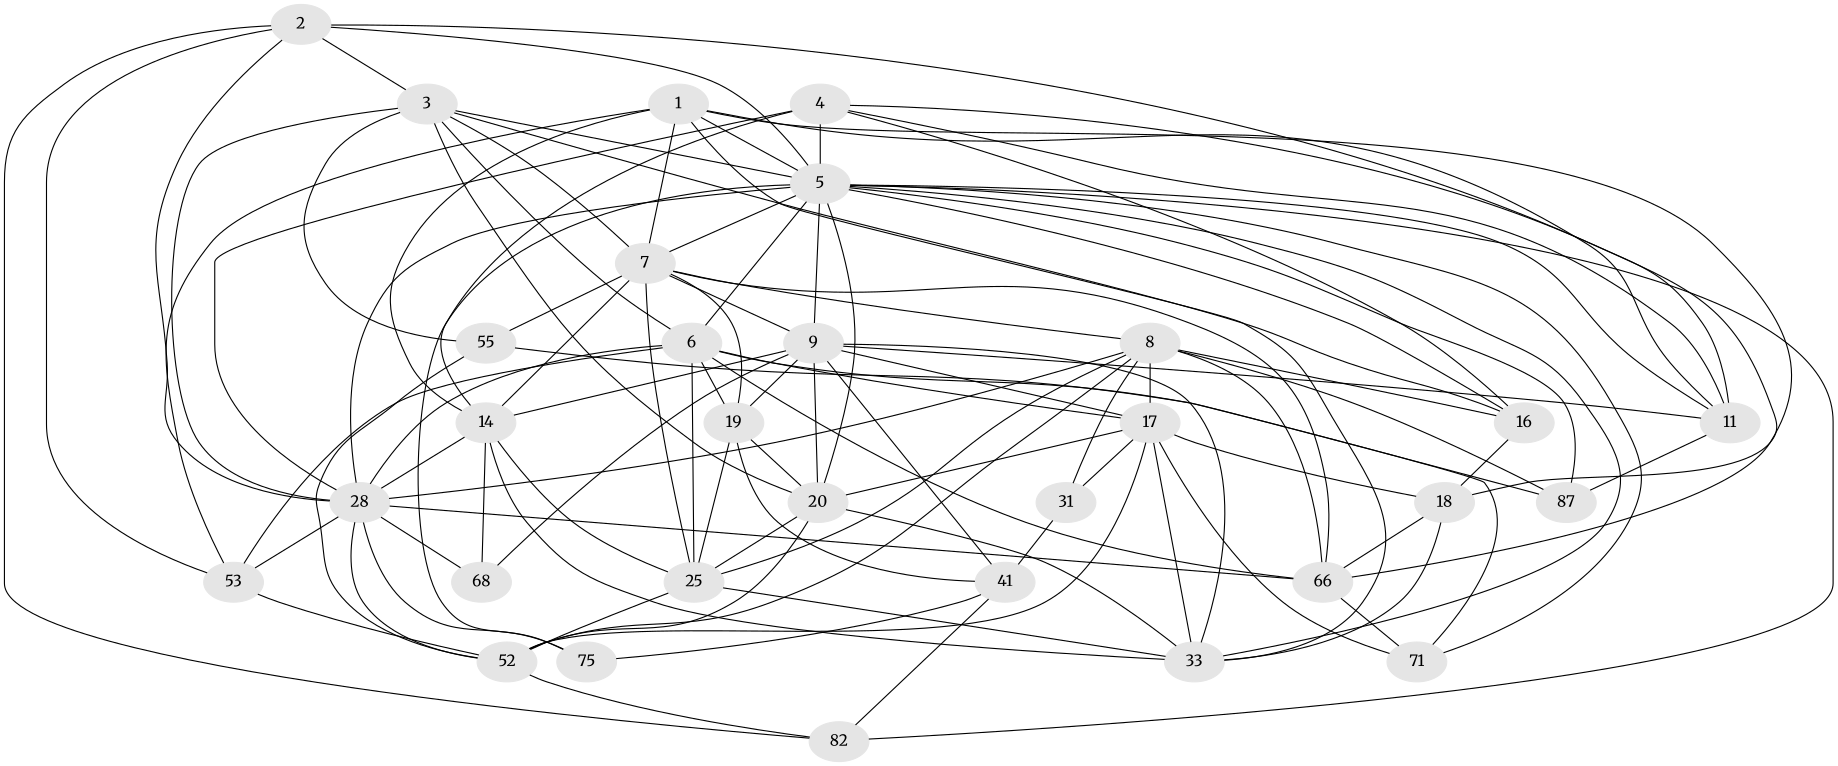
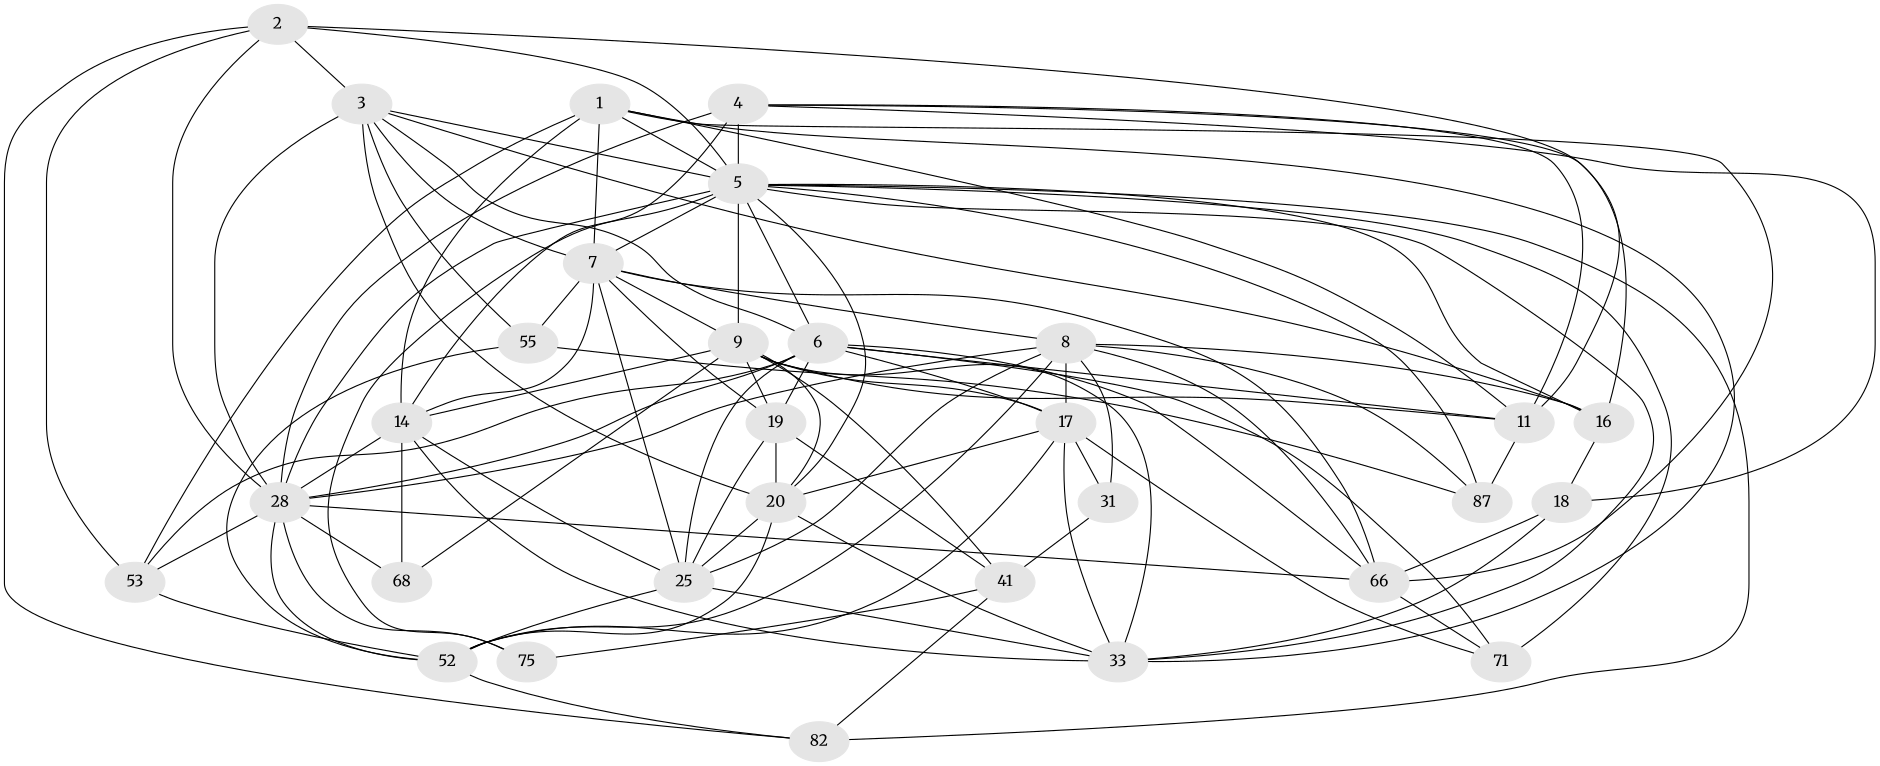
(1311, 207) -> (1171, 383)
(1294, 470) -> none
